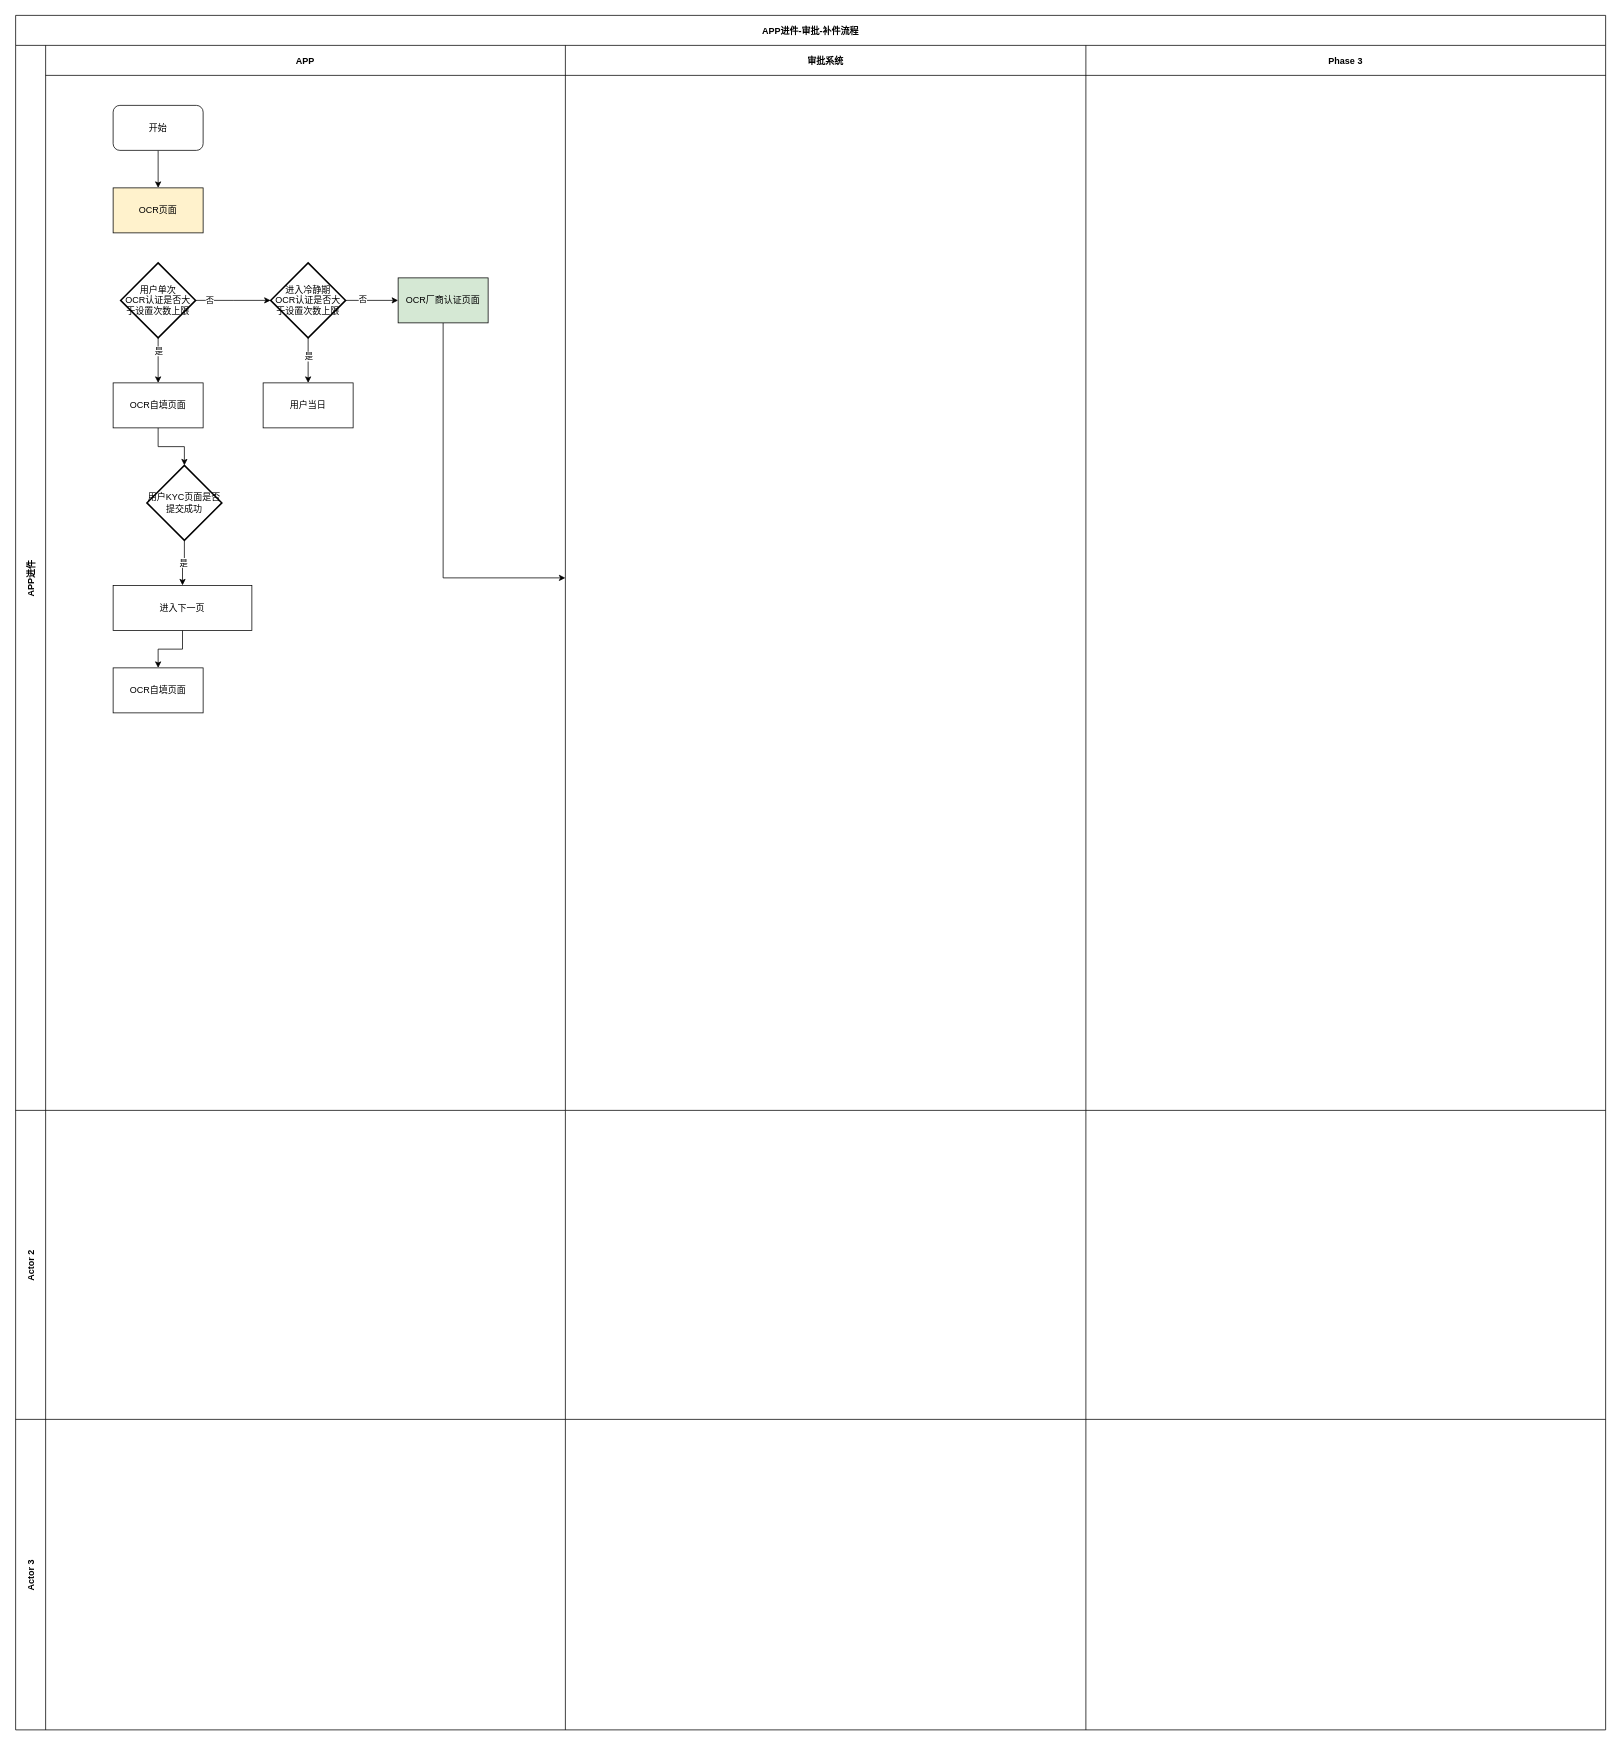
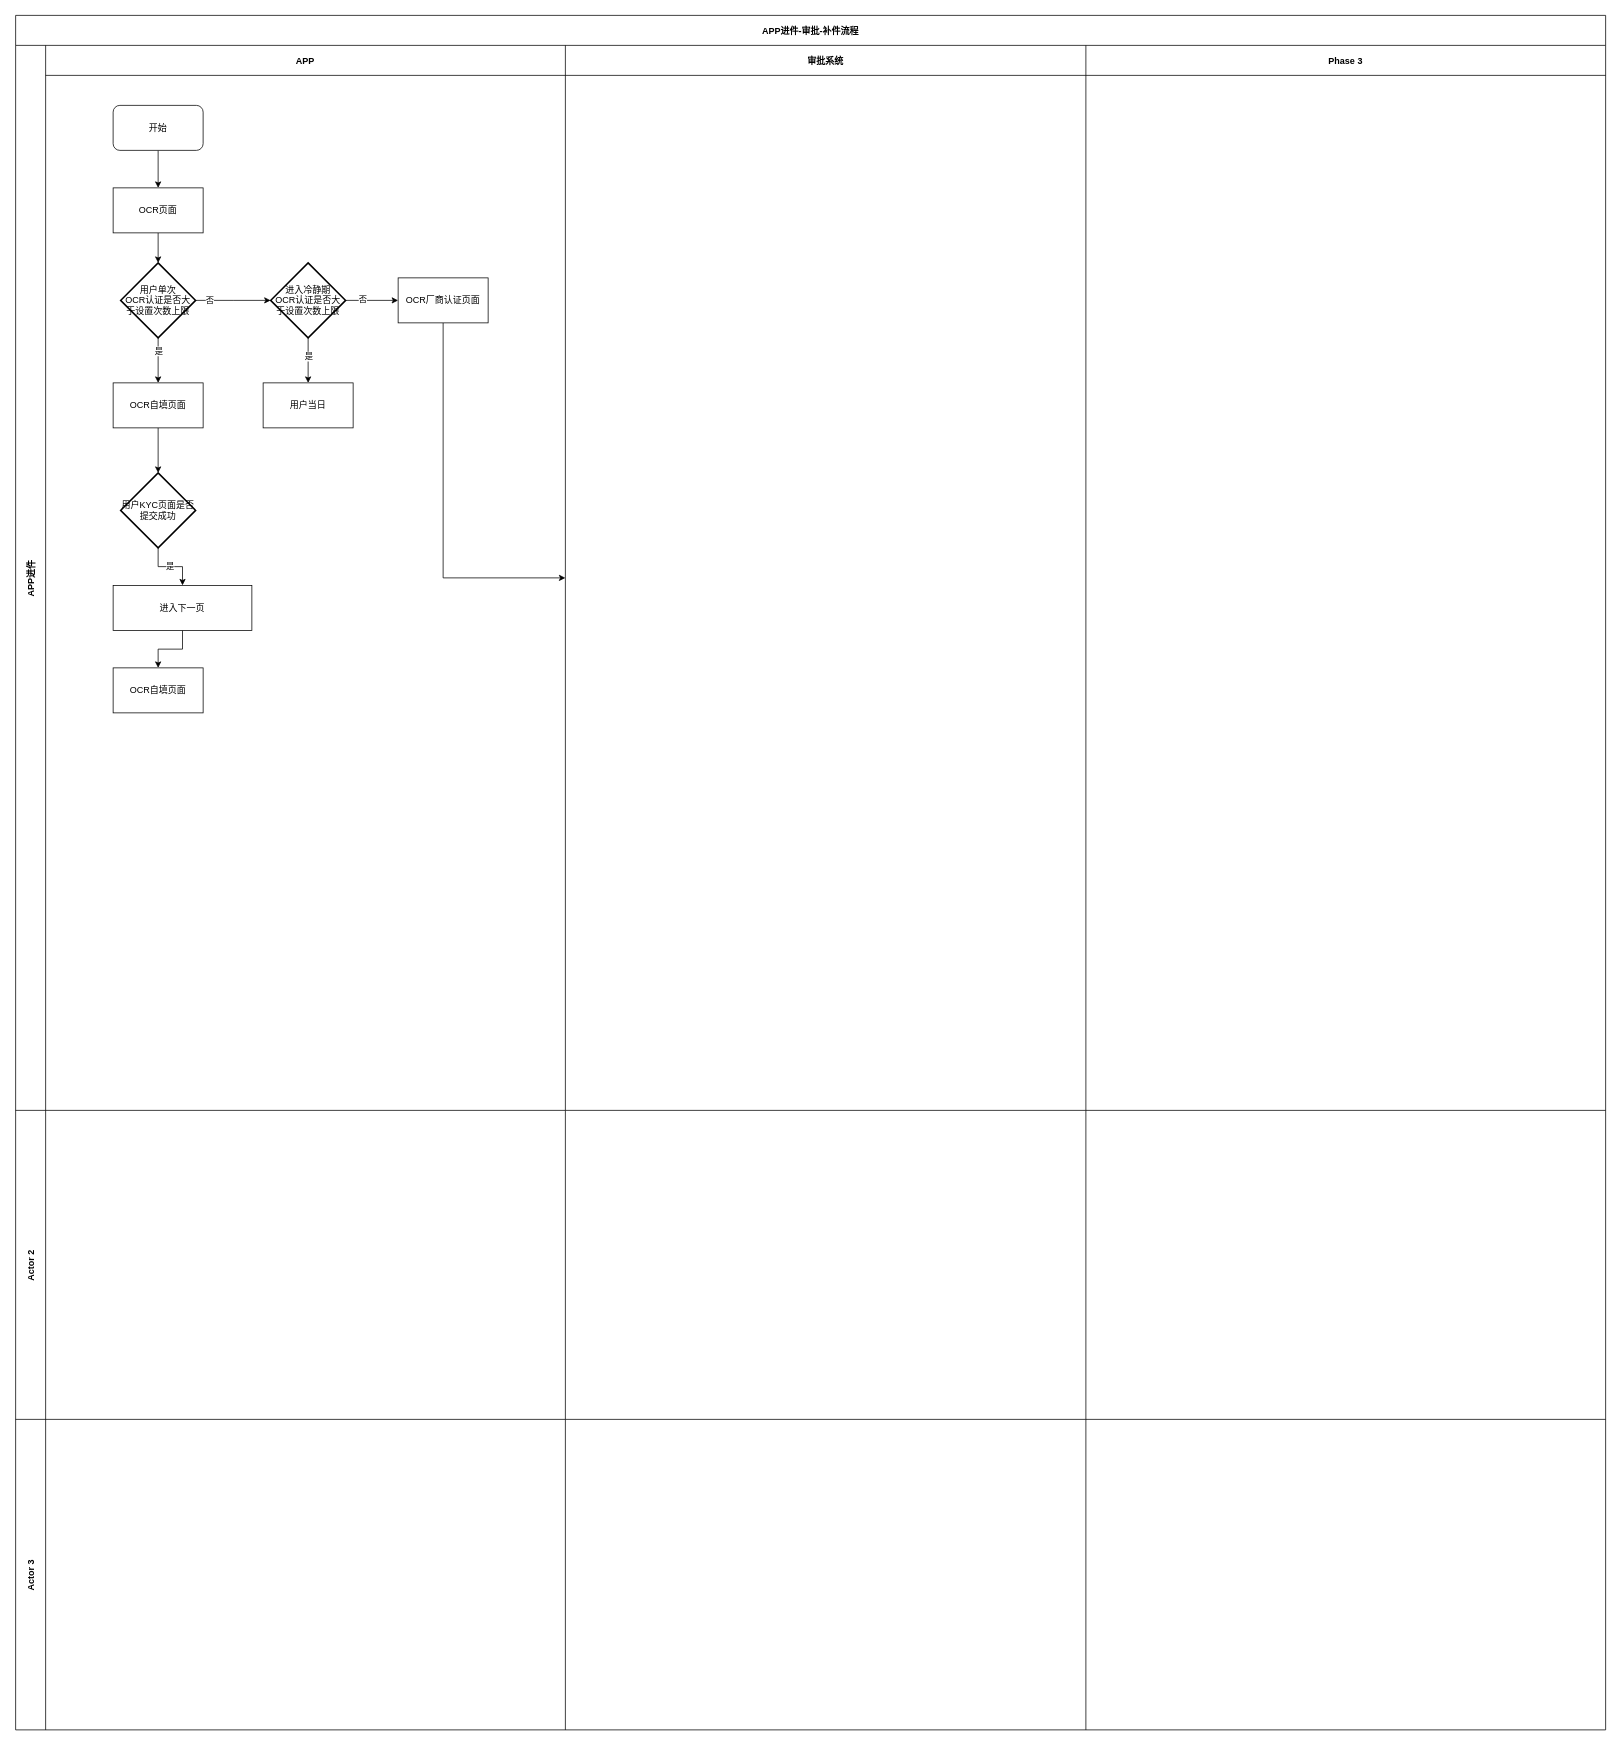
(158, 210) -> (158, 210)
none -> (158, 256)
(443, 300) -> (443, 300)
(184, 503) -> (158, 510)
